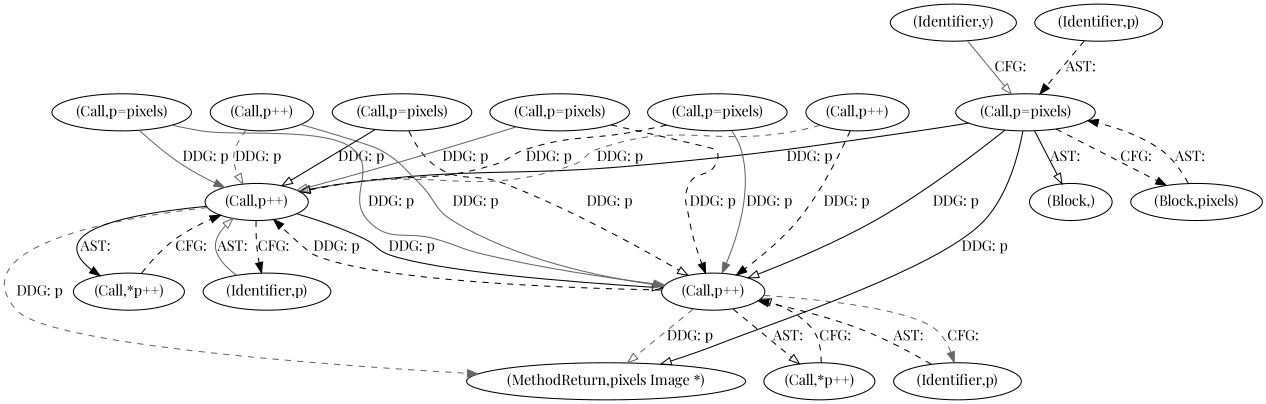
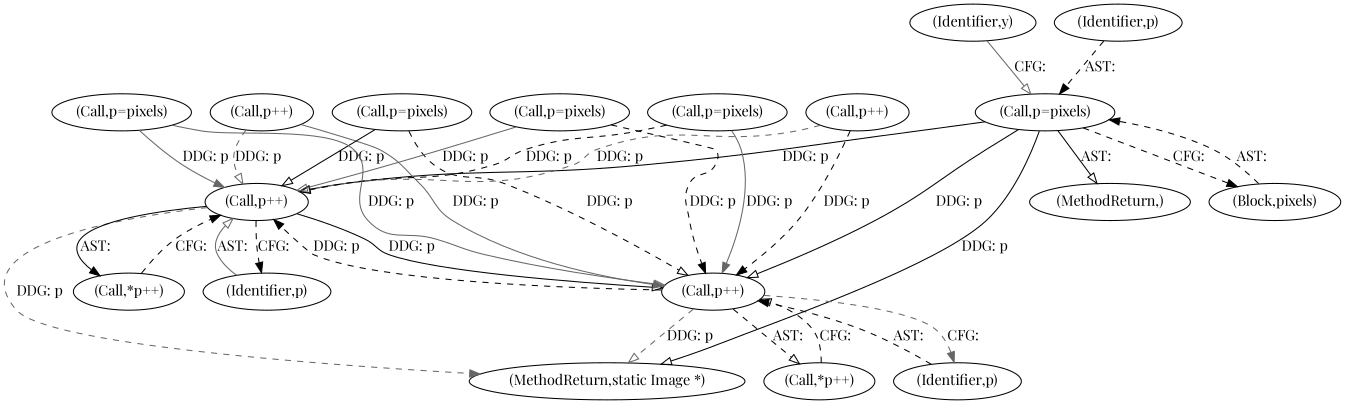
(1071, 202) -> (1110, 202)
(606, 381) -> (607, 381)
